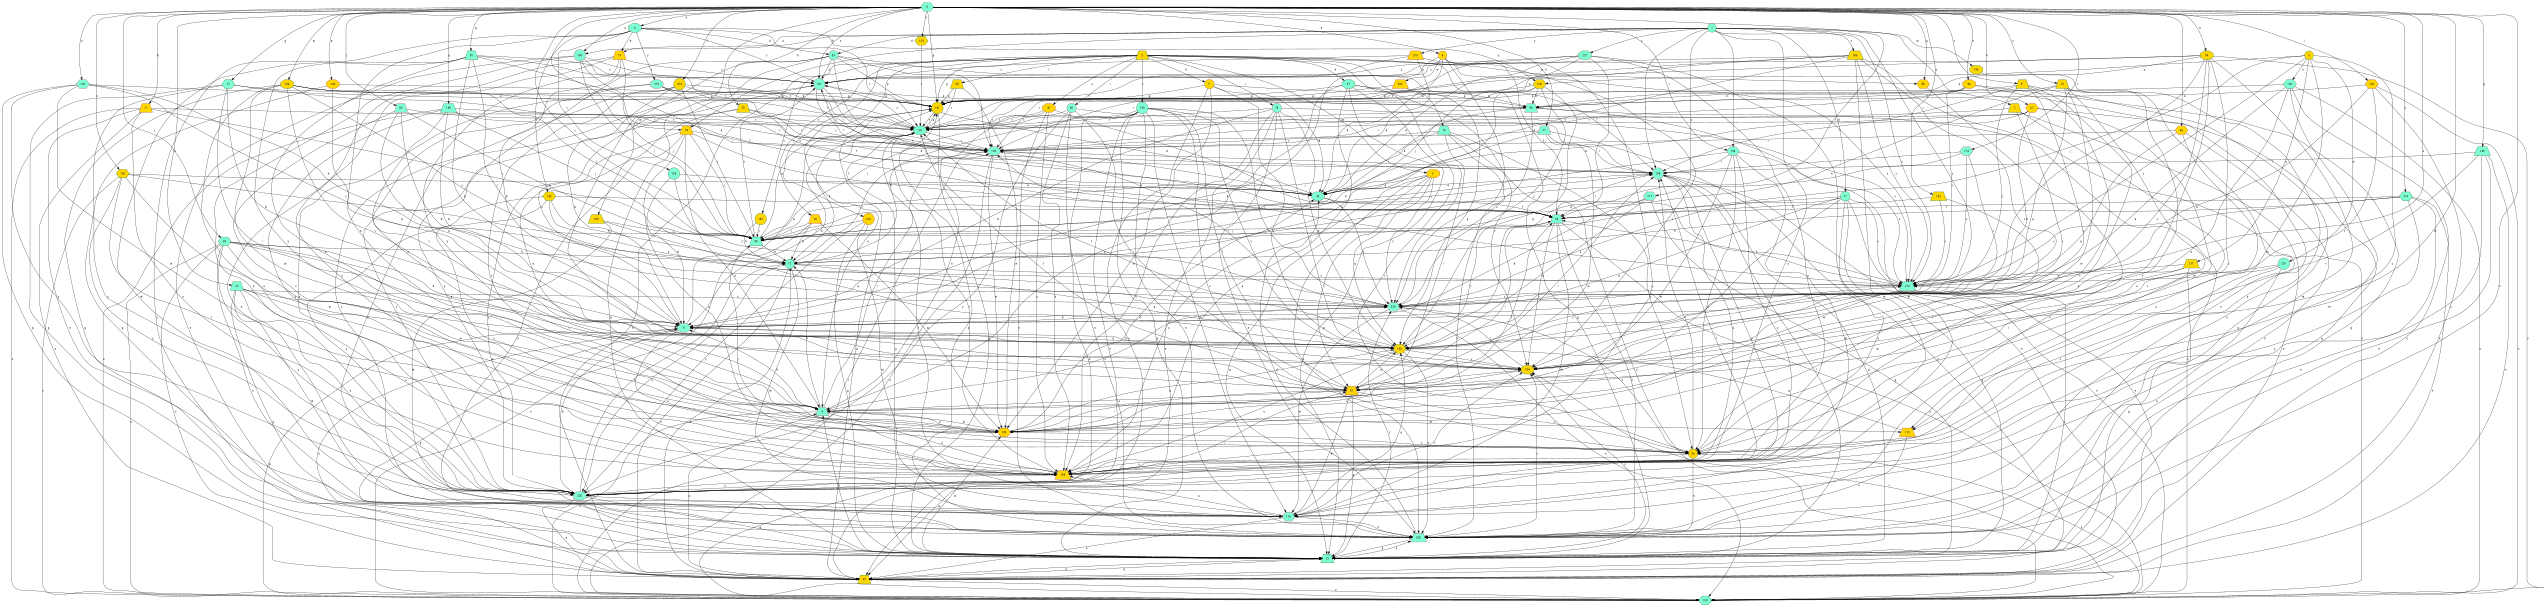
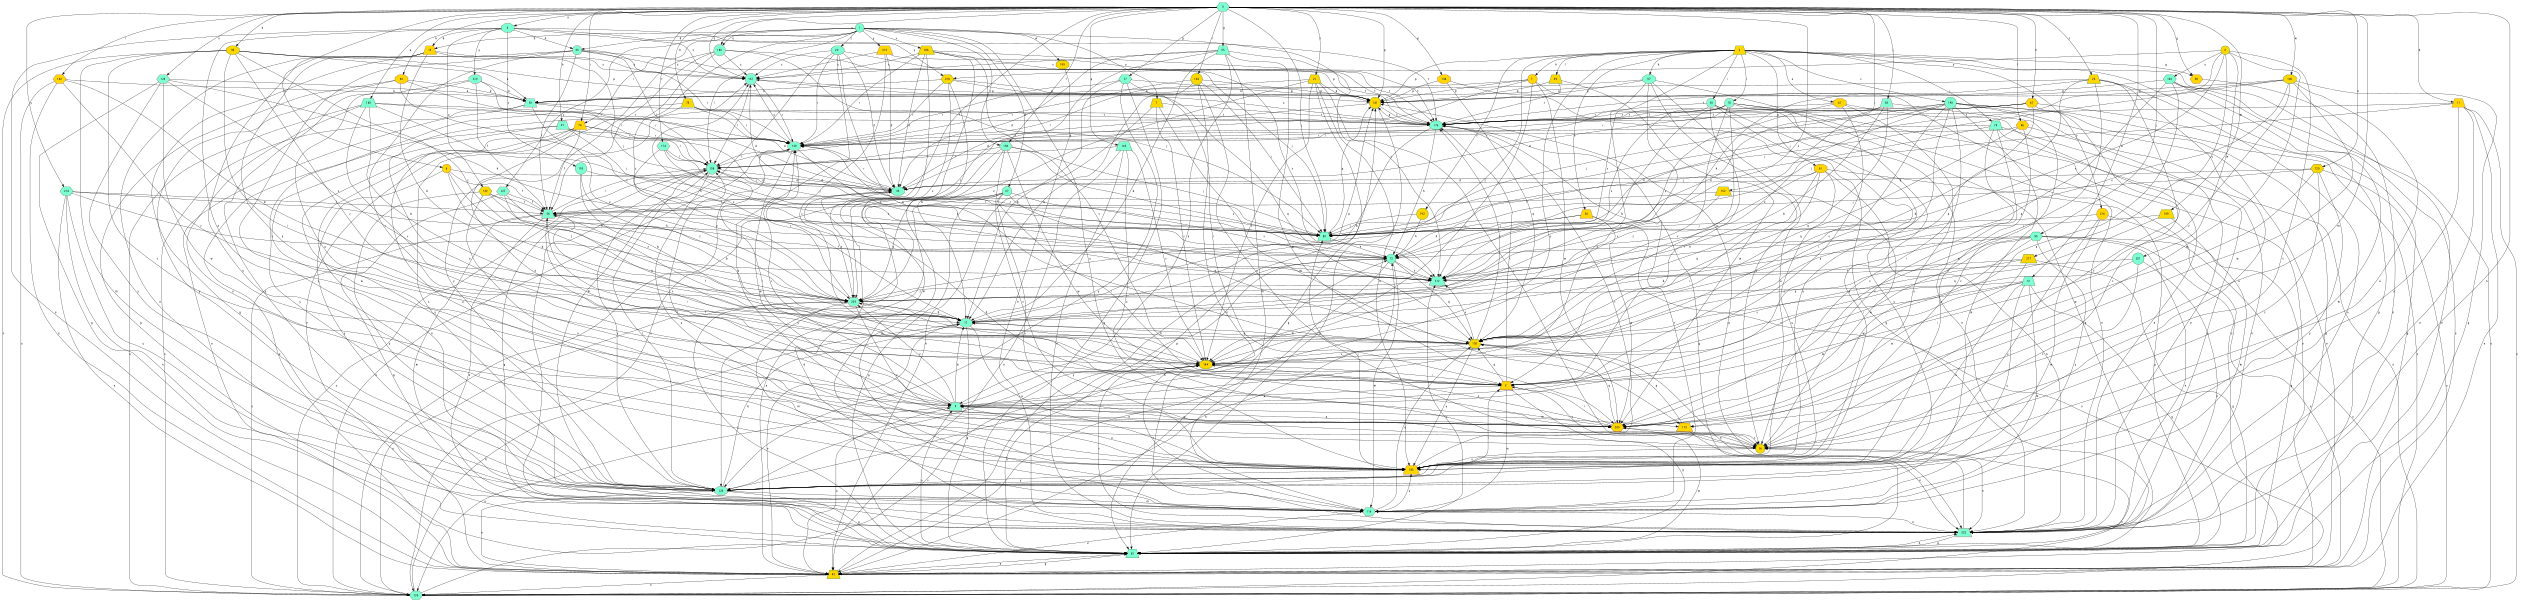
(921, 41) -> none
(1400, 84) -> none
